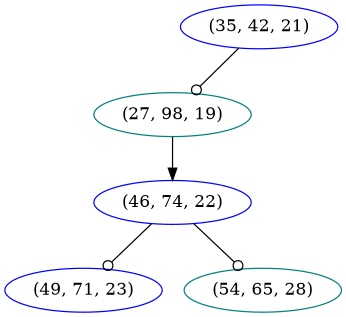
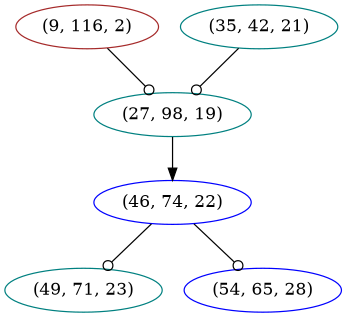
none -> (87, 27)
(259, 27) -> (259, 27)
(84, 290) -> (84, 290)
(263, 290) -> (263, 290)
